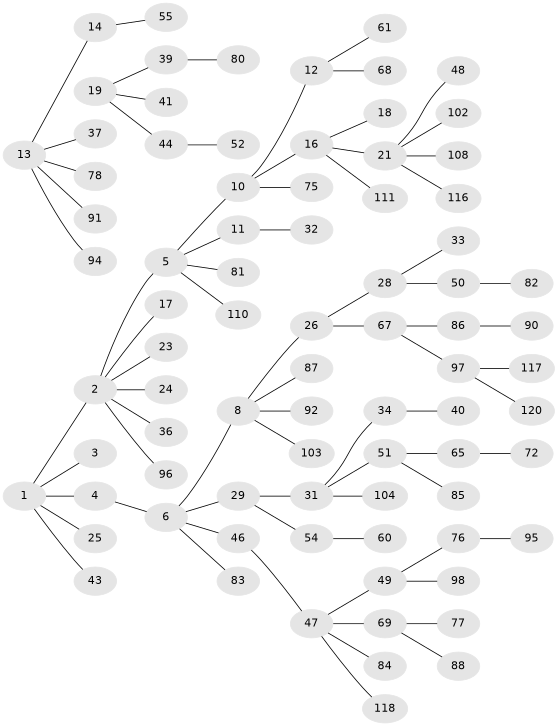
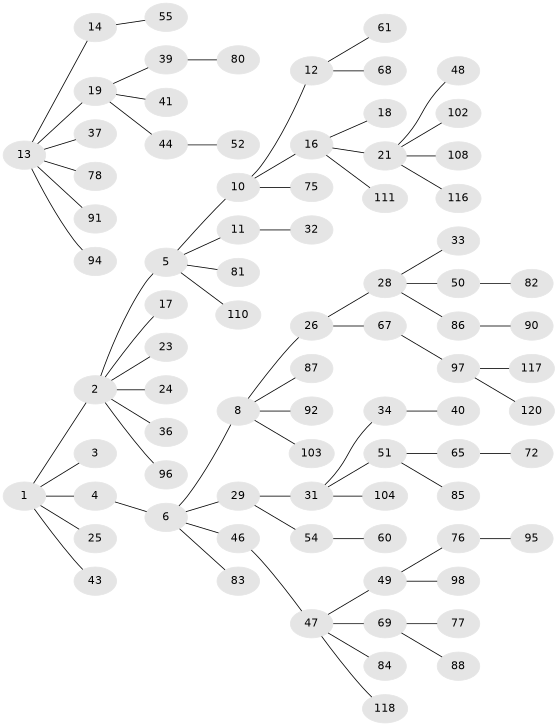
none -> (60, 123)
(422, 326) -> (422, 305)
